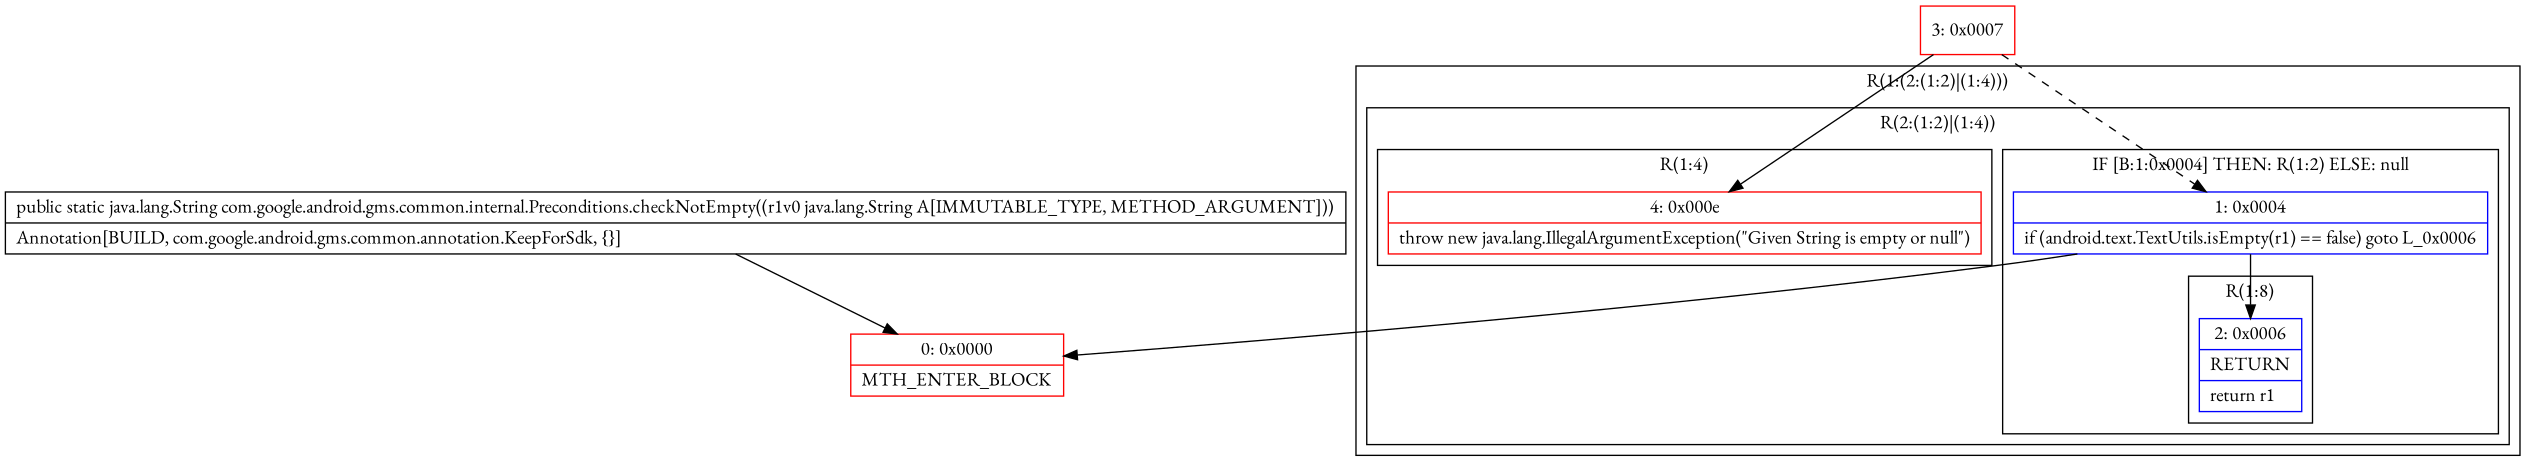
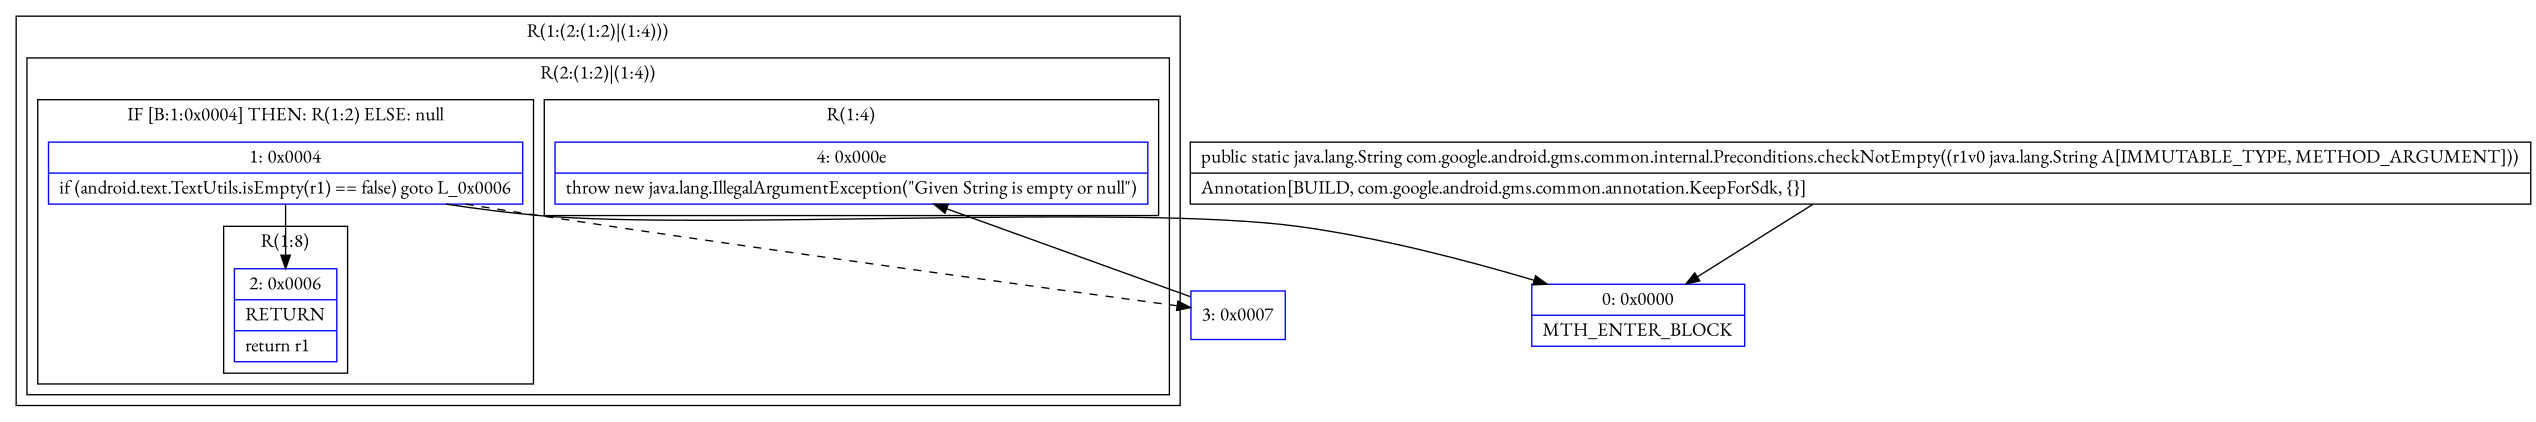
(1968, 30) -> (1238, 315)
(2098, 119) -> (821, 257)
(1685, 223) -> (851, 173)
(957, 365) -> (1638, 315)
